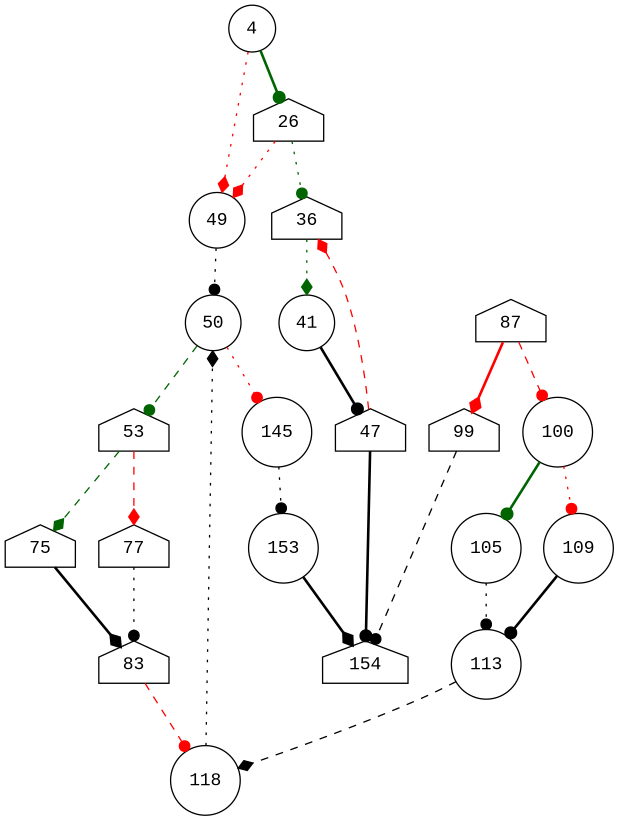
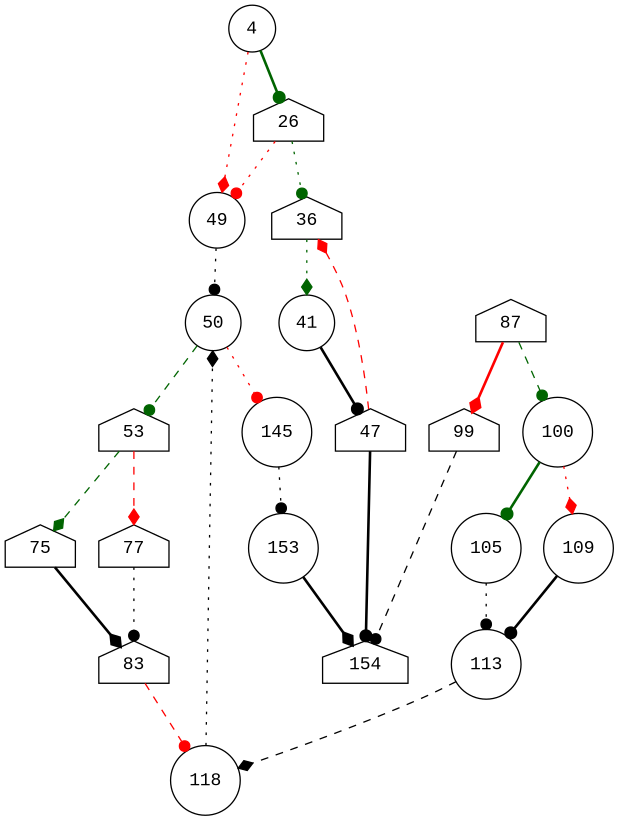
(259, 163) -> (257, 165)
(529, 366) -> (529, 366)
(567, 485) -> (567, 482)
